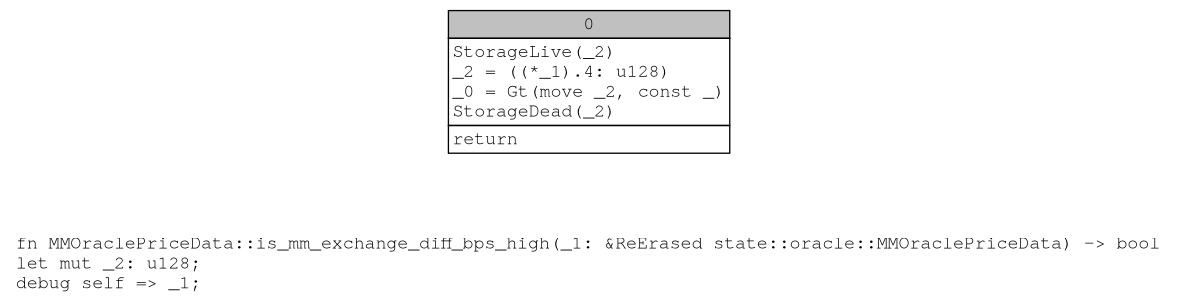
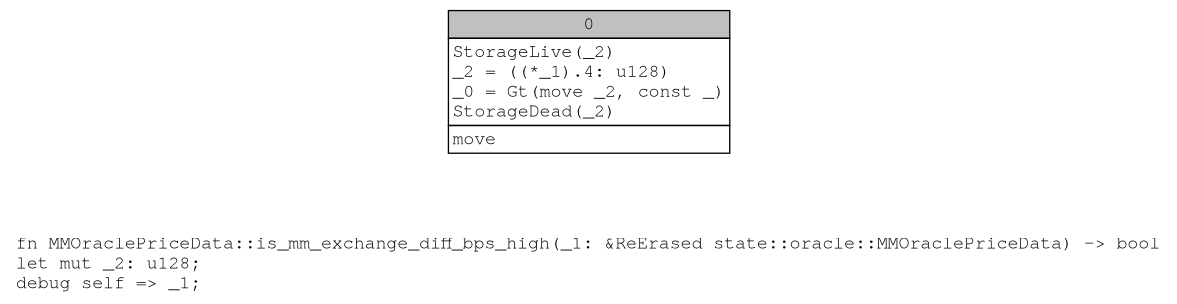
(485, 139) -> (475, 139)
